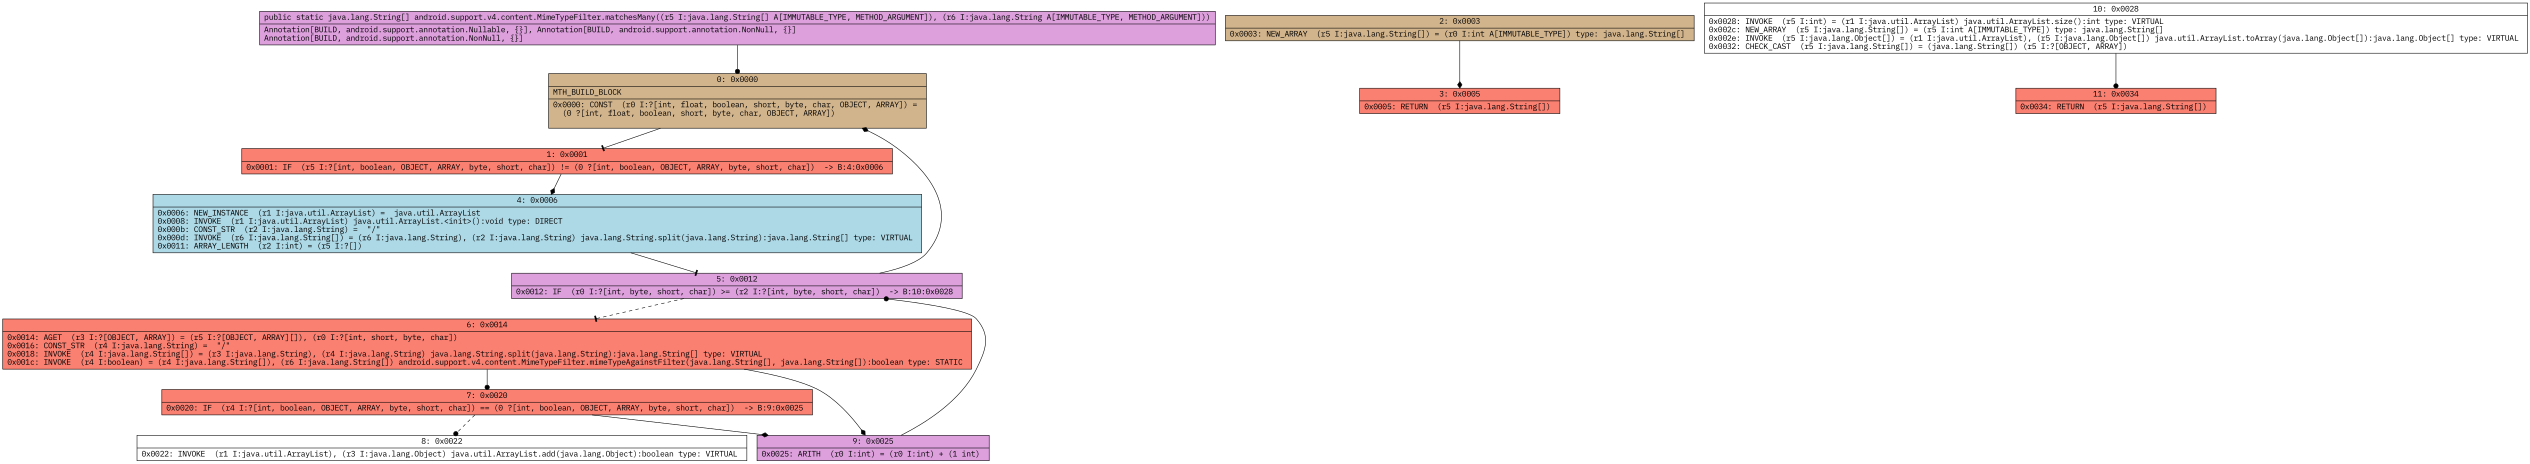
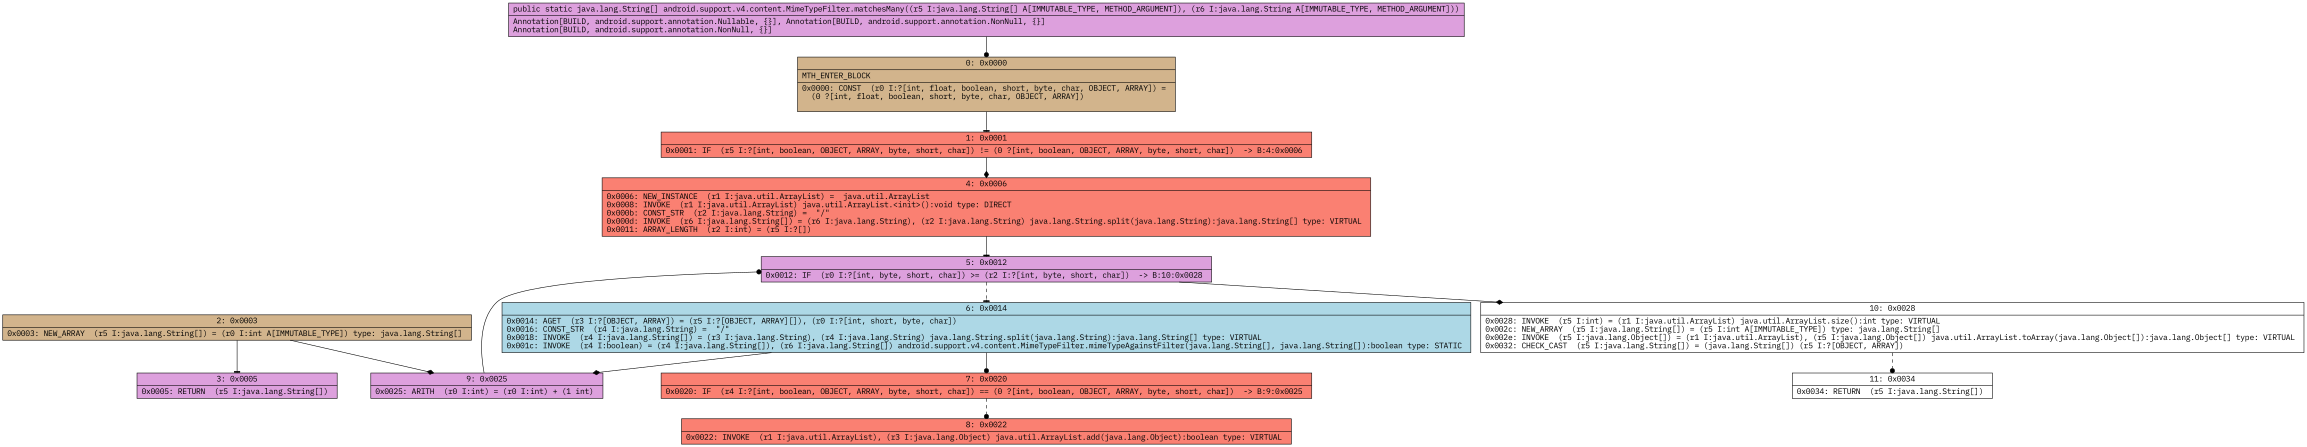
(1460, 61) -> (237, 355)
(2116, 68) -> (1892, 361)
(587, 92) -> (836, 76)
(1460, 101) -> (237, 386)
(2116, 101) -> (1892, 386)
(940, 204) -> (1338, 292)
(537, 224) -> (986, 207)
(487, 344) -> (986, 328)
(677, 425) -> (359, 356)
(442, 448) -> (986, 431)
